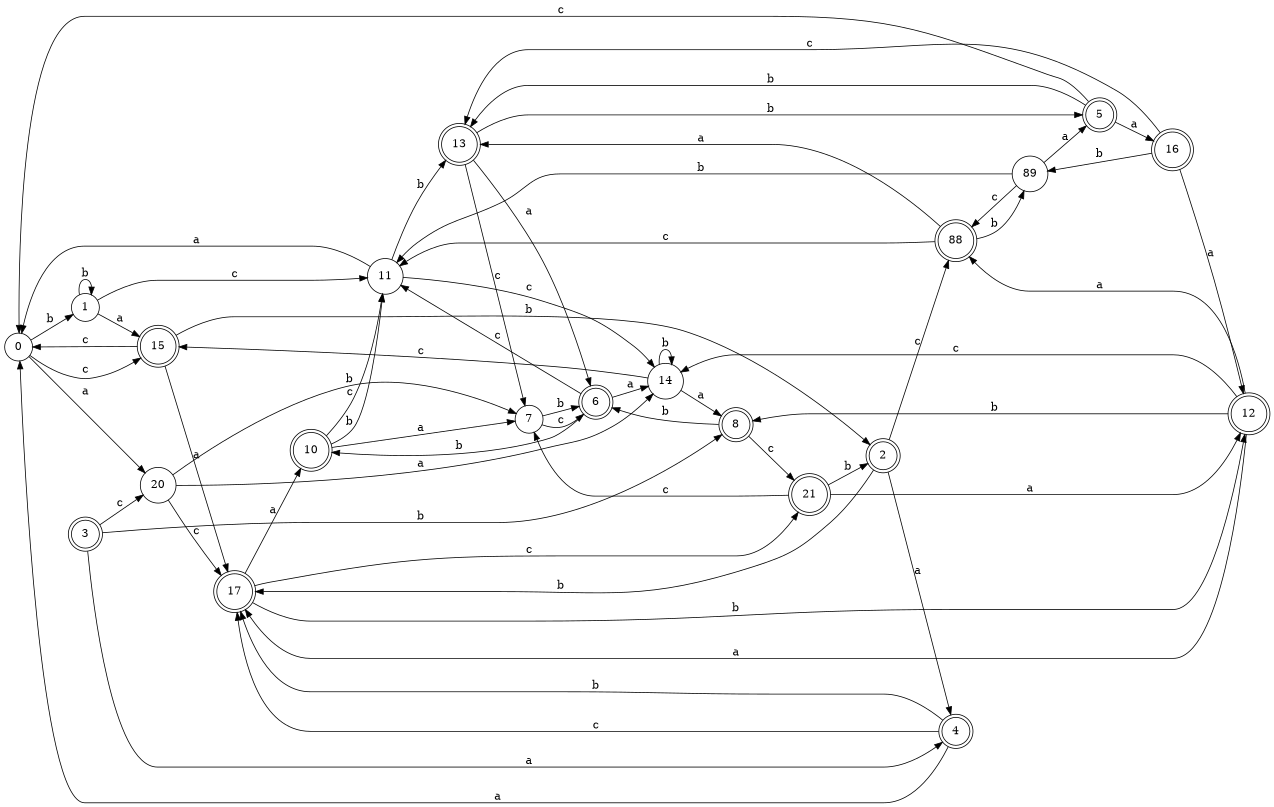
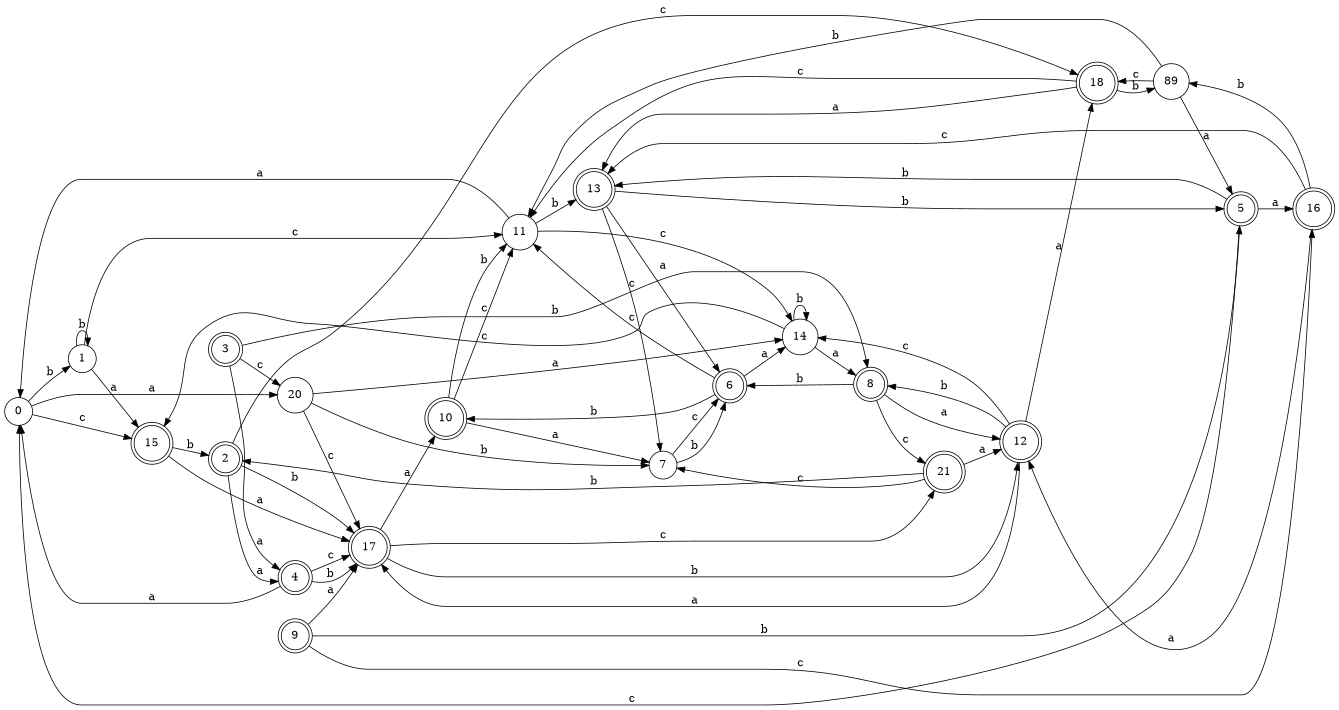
(956, 241) -> (1097, 83)
(89, 347) -> none
none -> (936, 423)
none -> (295, 636)
